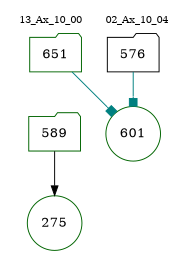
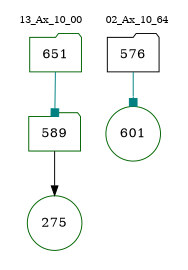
(137, 21) -> (137, 21)
(84, 84) -> (55, 89)
